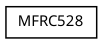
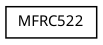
(51, 22) -> (51, 22)
